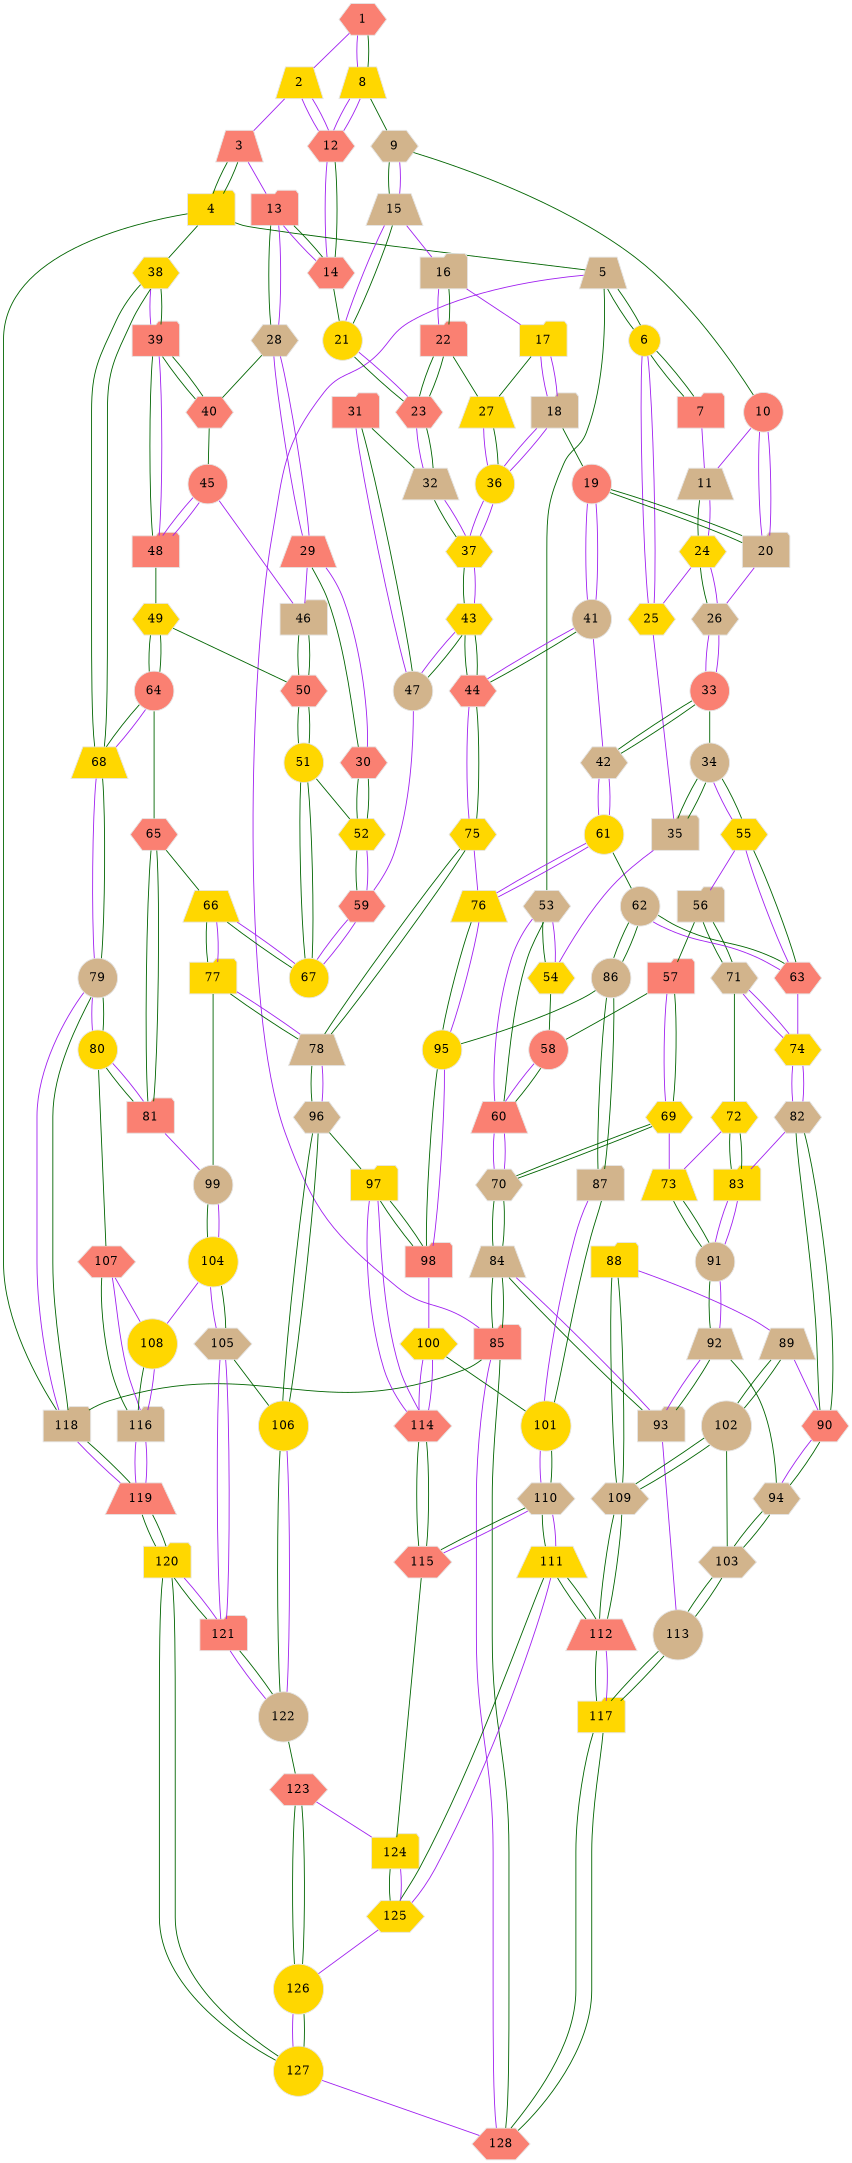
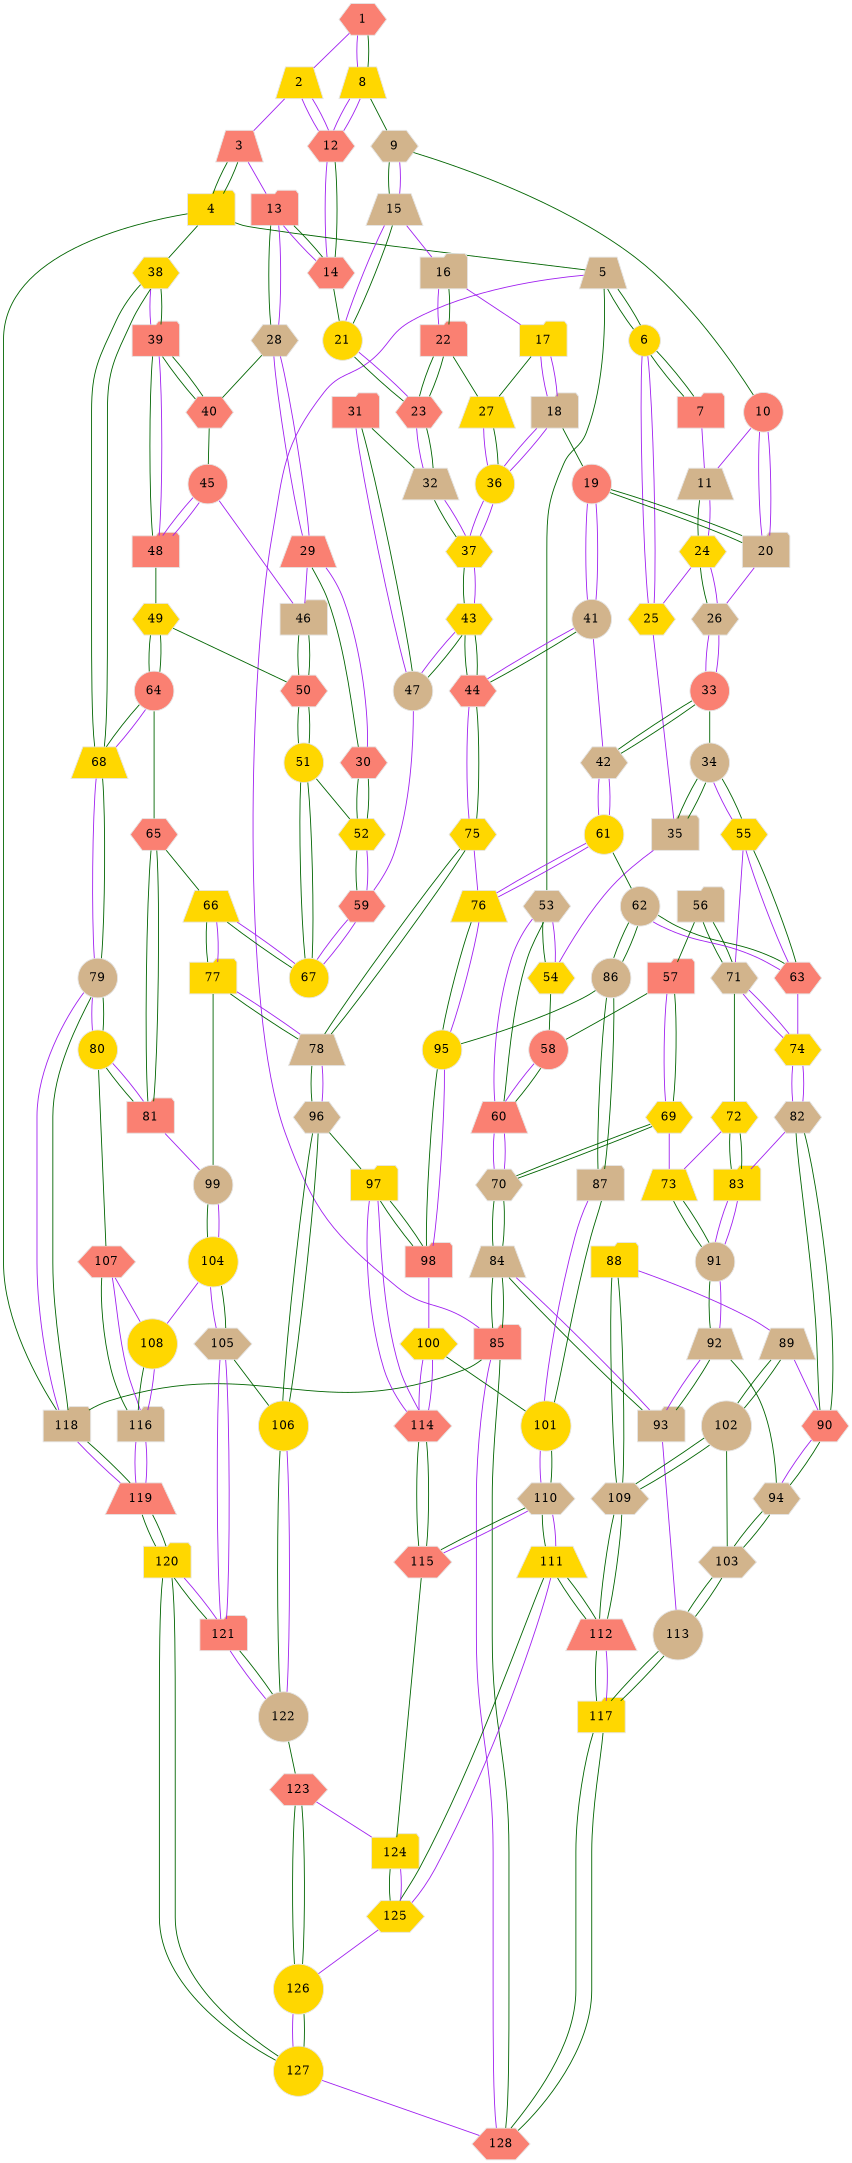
(722, 870) -> (739, 906)
